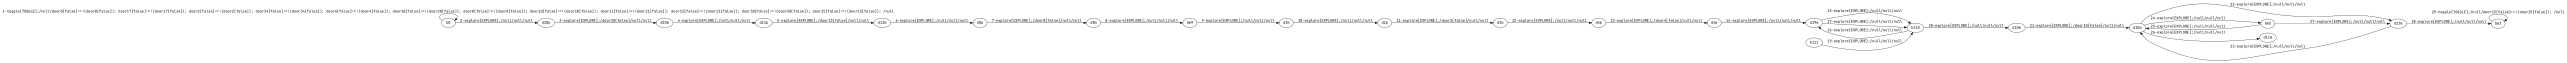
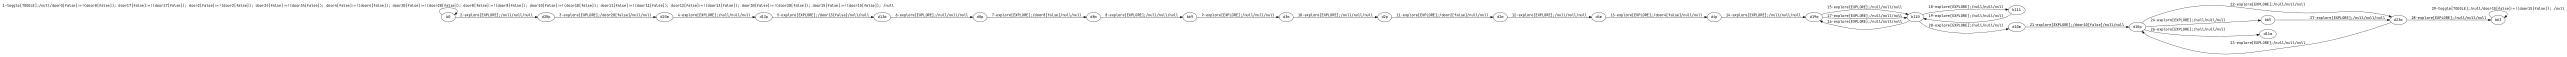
none -> (1964, 9)
(2205, 30) -> none
